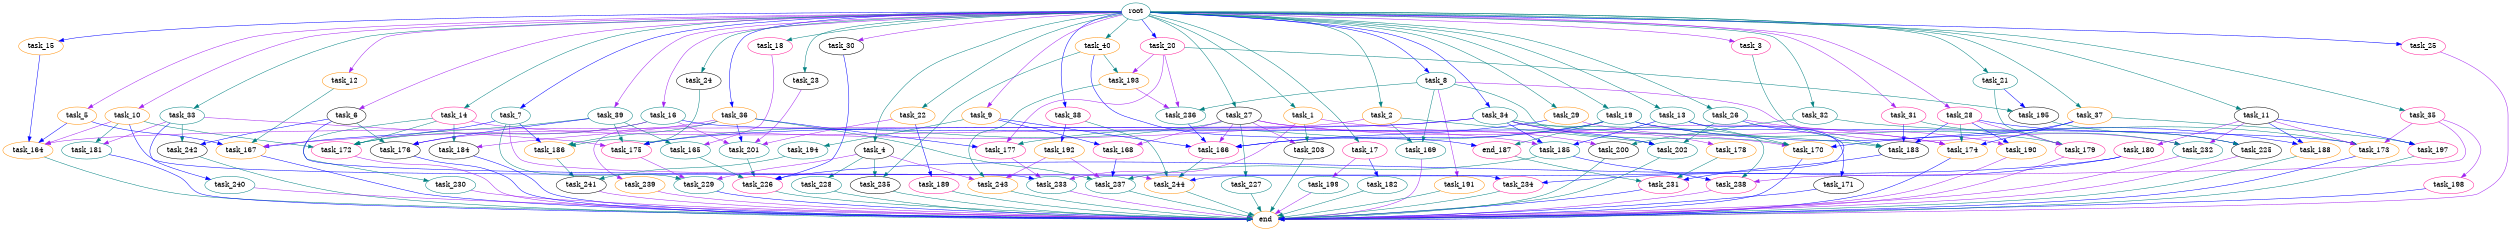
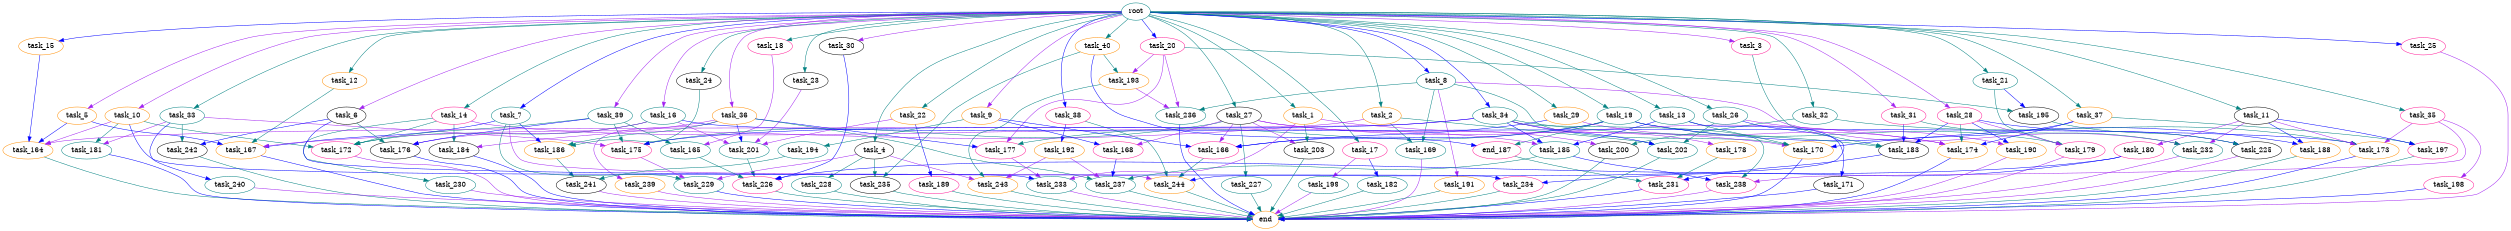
(897, 16) -> (897, 16)
(730, 19) -> (730, 19)
(1195, 131) -> (1205, 183)
